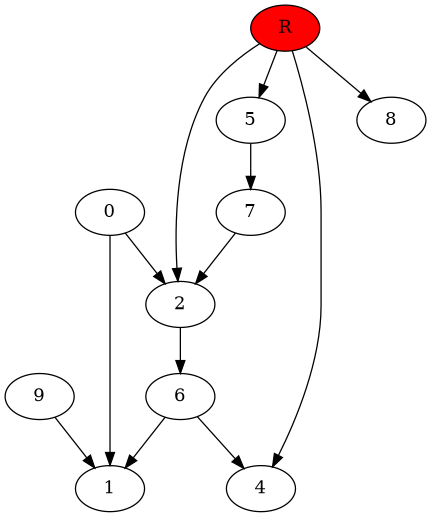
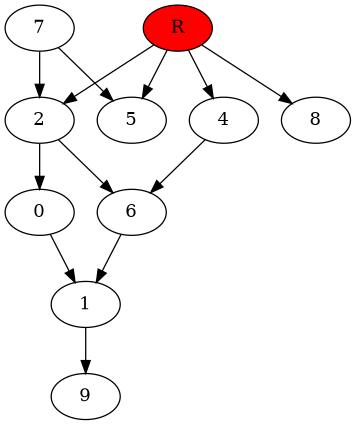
(251, 160) -> (81, 70)
(141, 253) -> (40, 160)
(71, 438) -> (86, 344)
(216, 438) -> (183, 162)
